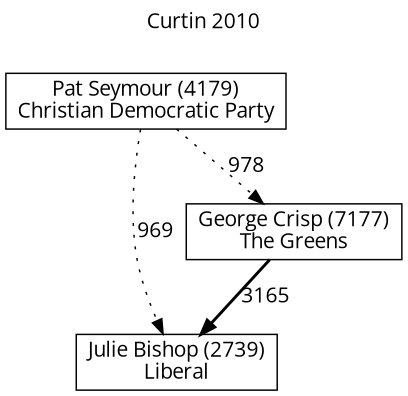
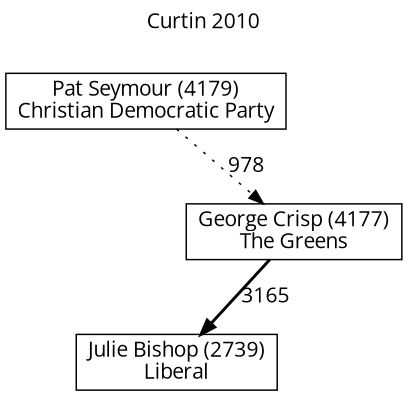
(133, 227) -> none
(294, 232) -> (294, 232)
